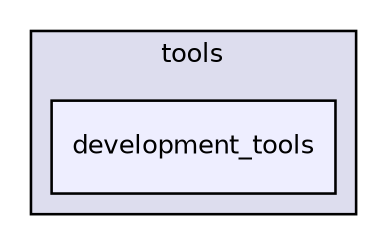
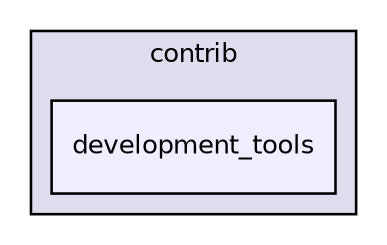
(194, 55) -> (194, 55)
